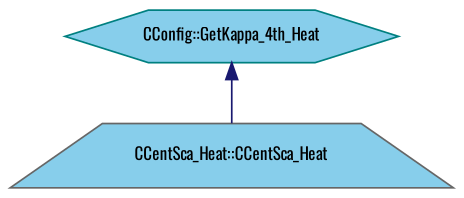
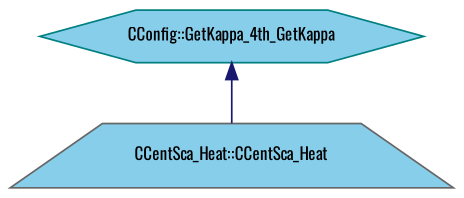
(232, 36) -> (232, 36)
